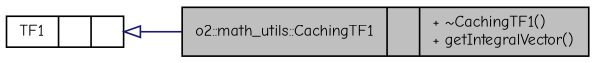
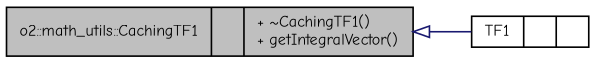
(161, 32) -> (450, 32)
